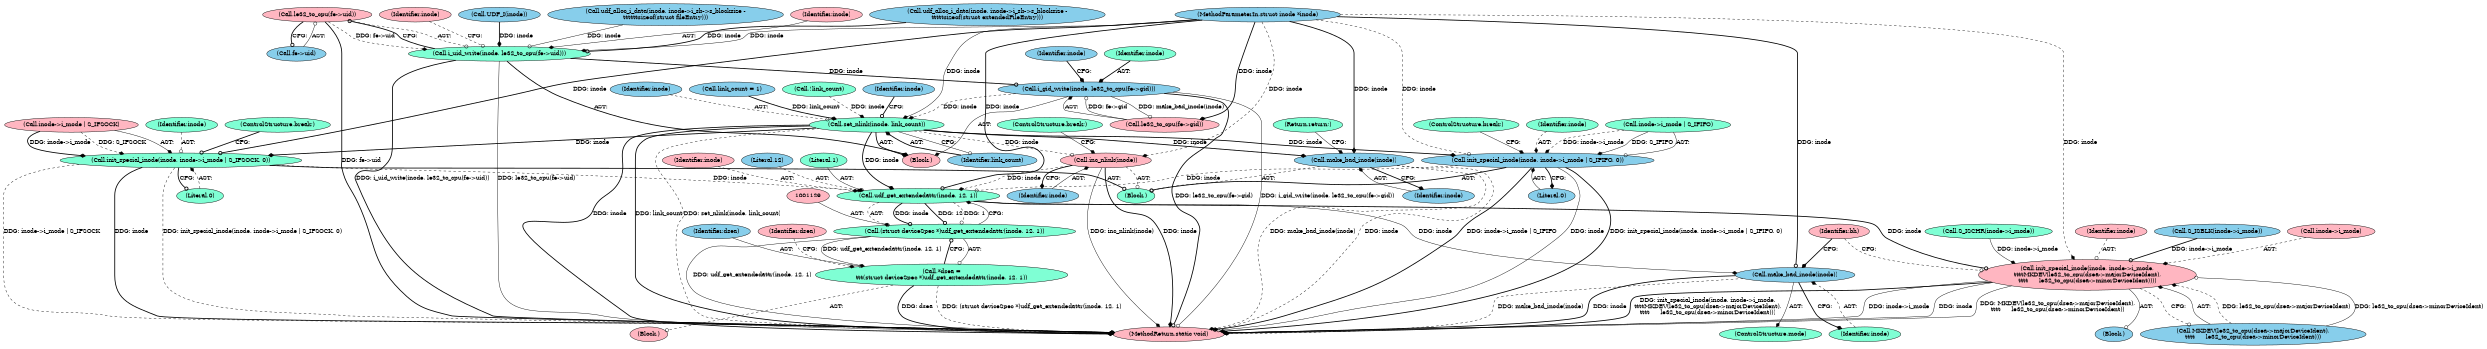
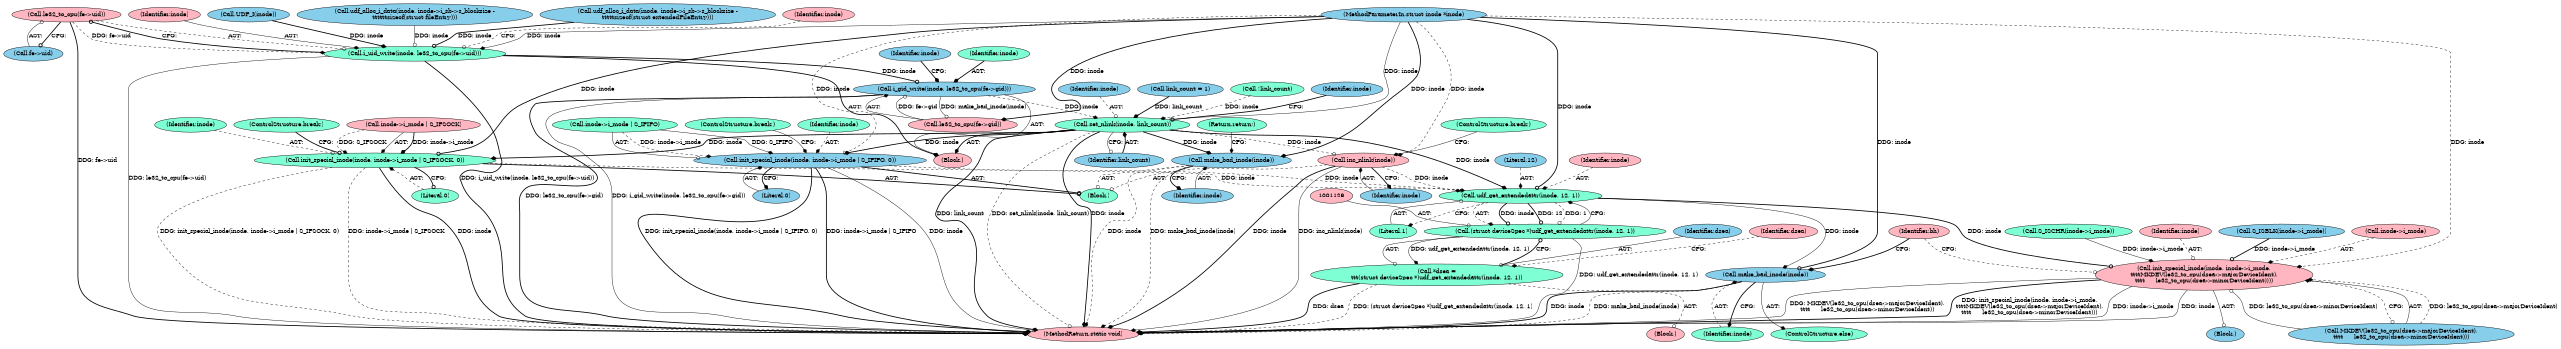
(973, 37) -> (1320, 111)
none -> (1450, 212)
(1771, 334) -> (1819, 334)
